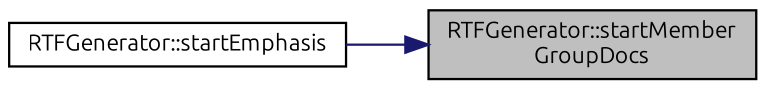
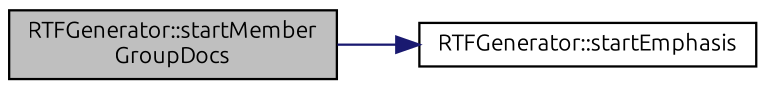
(376, 45) -> (367, 45)
